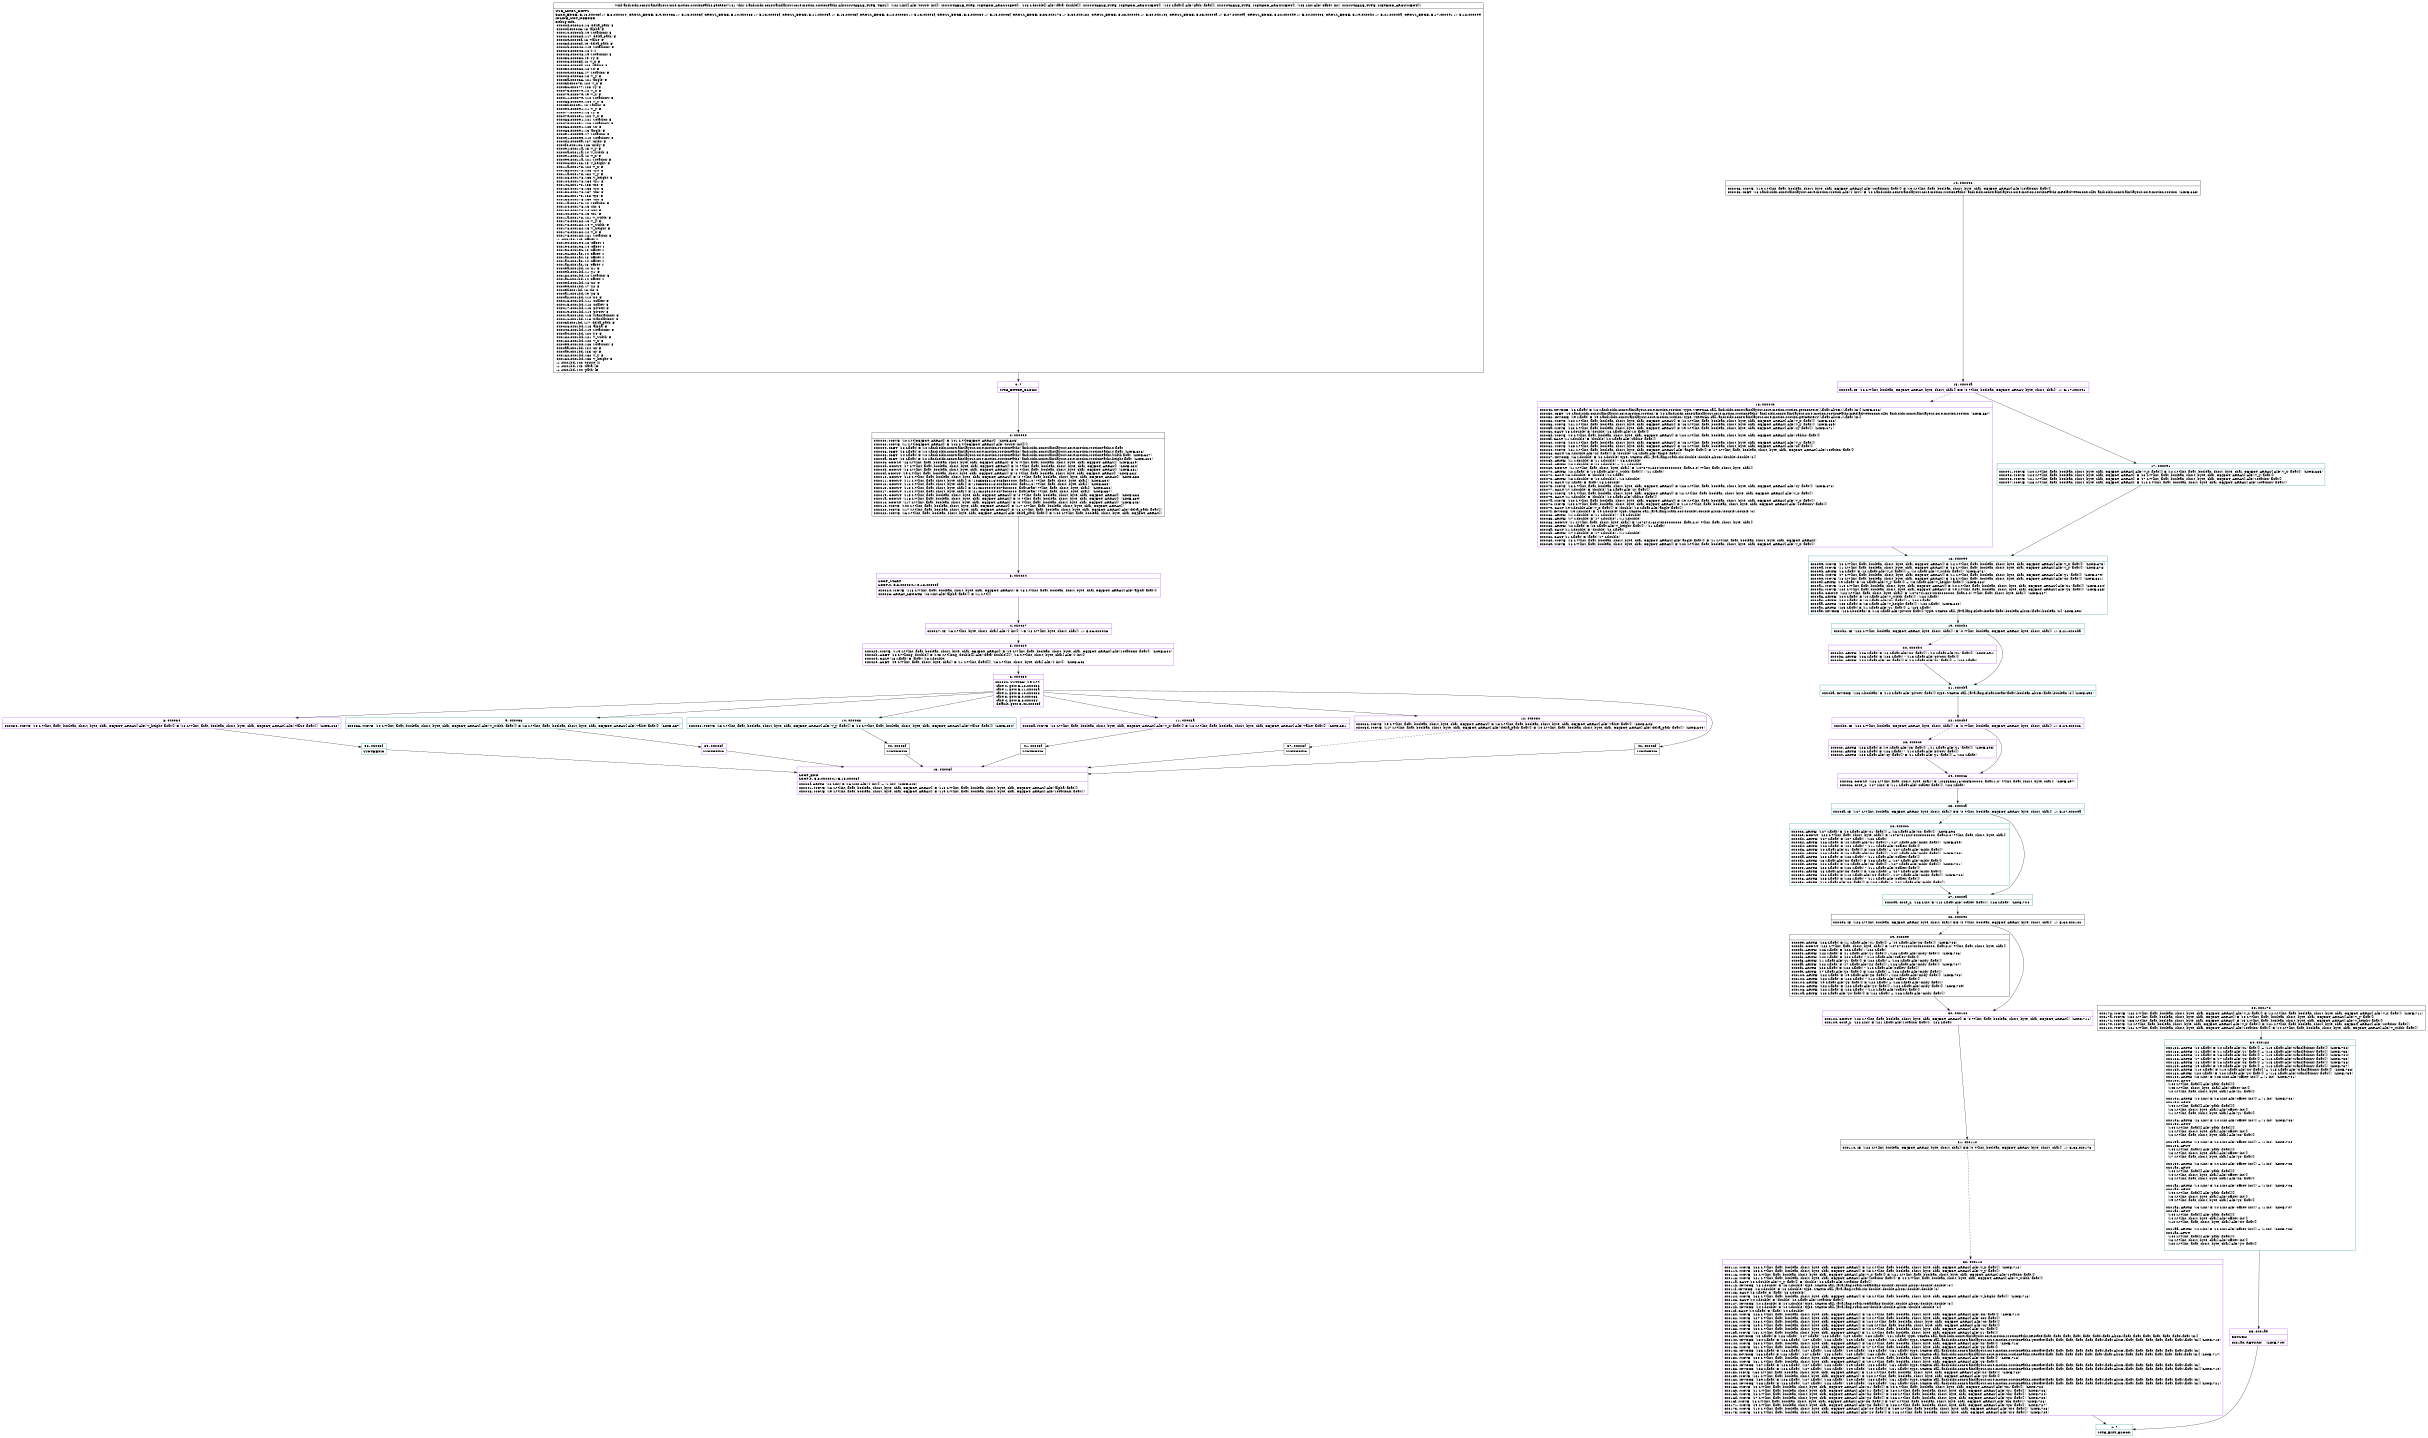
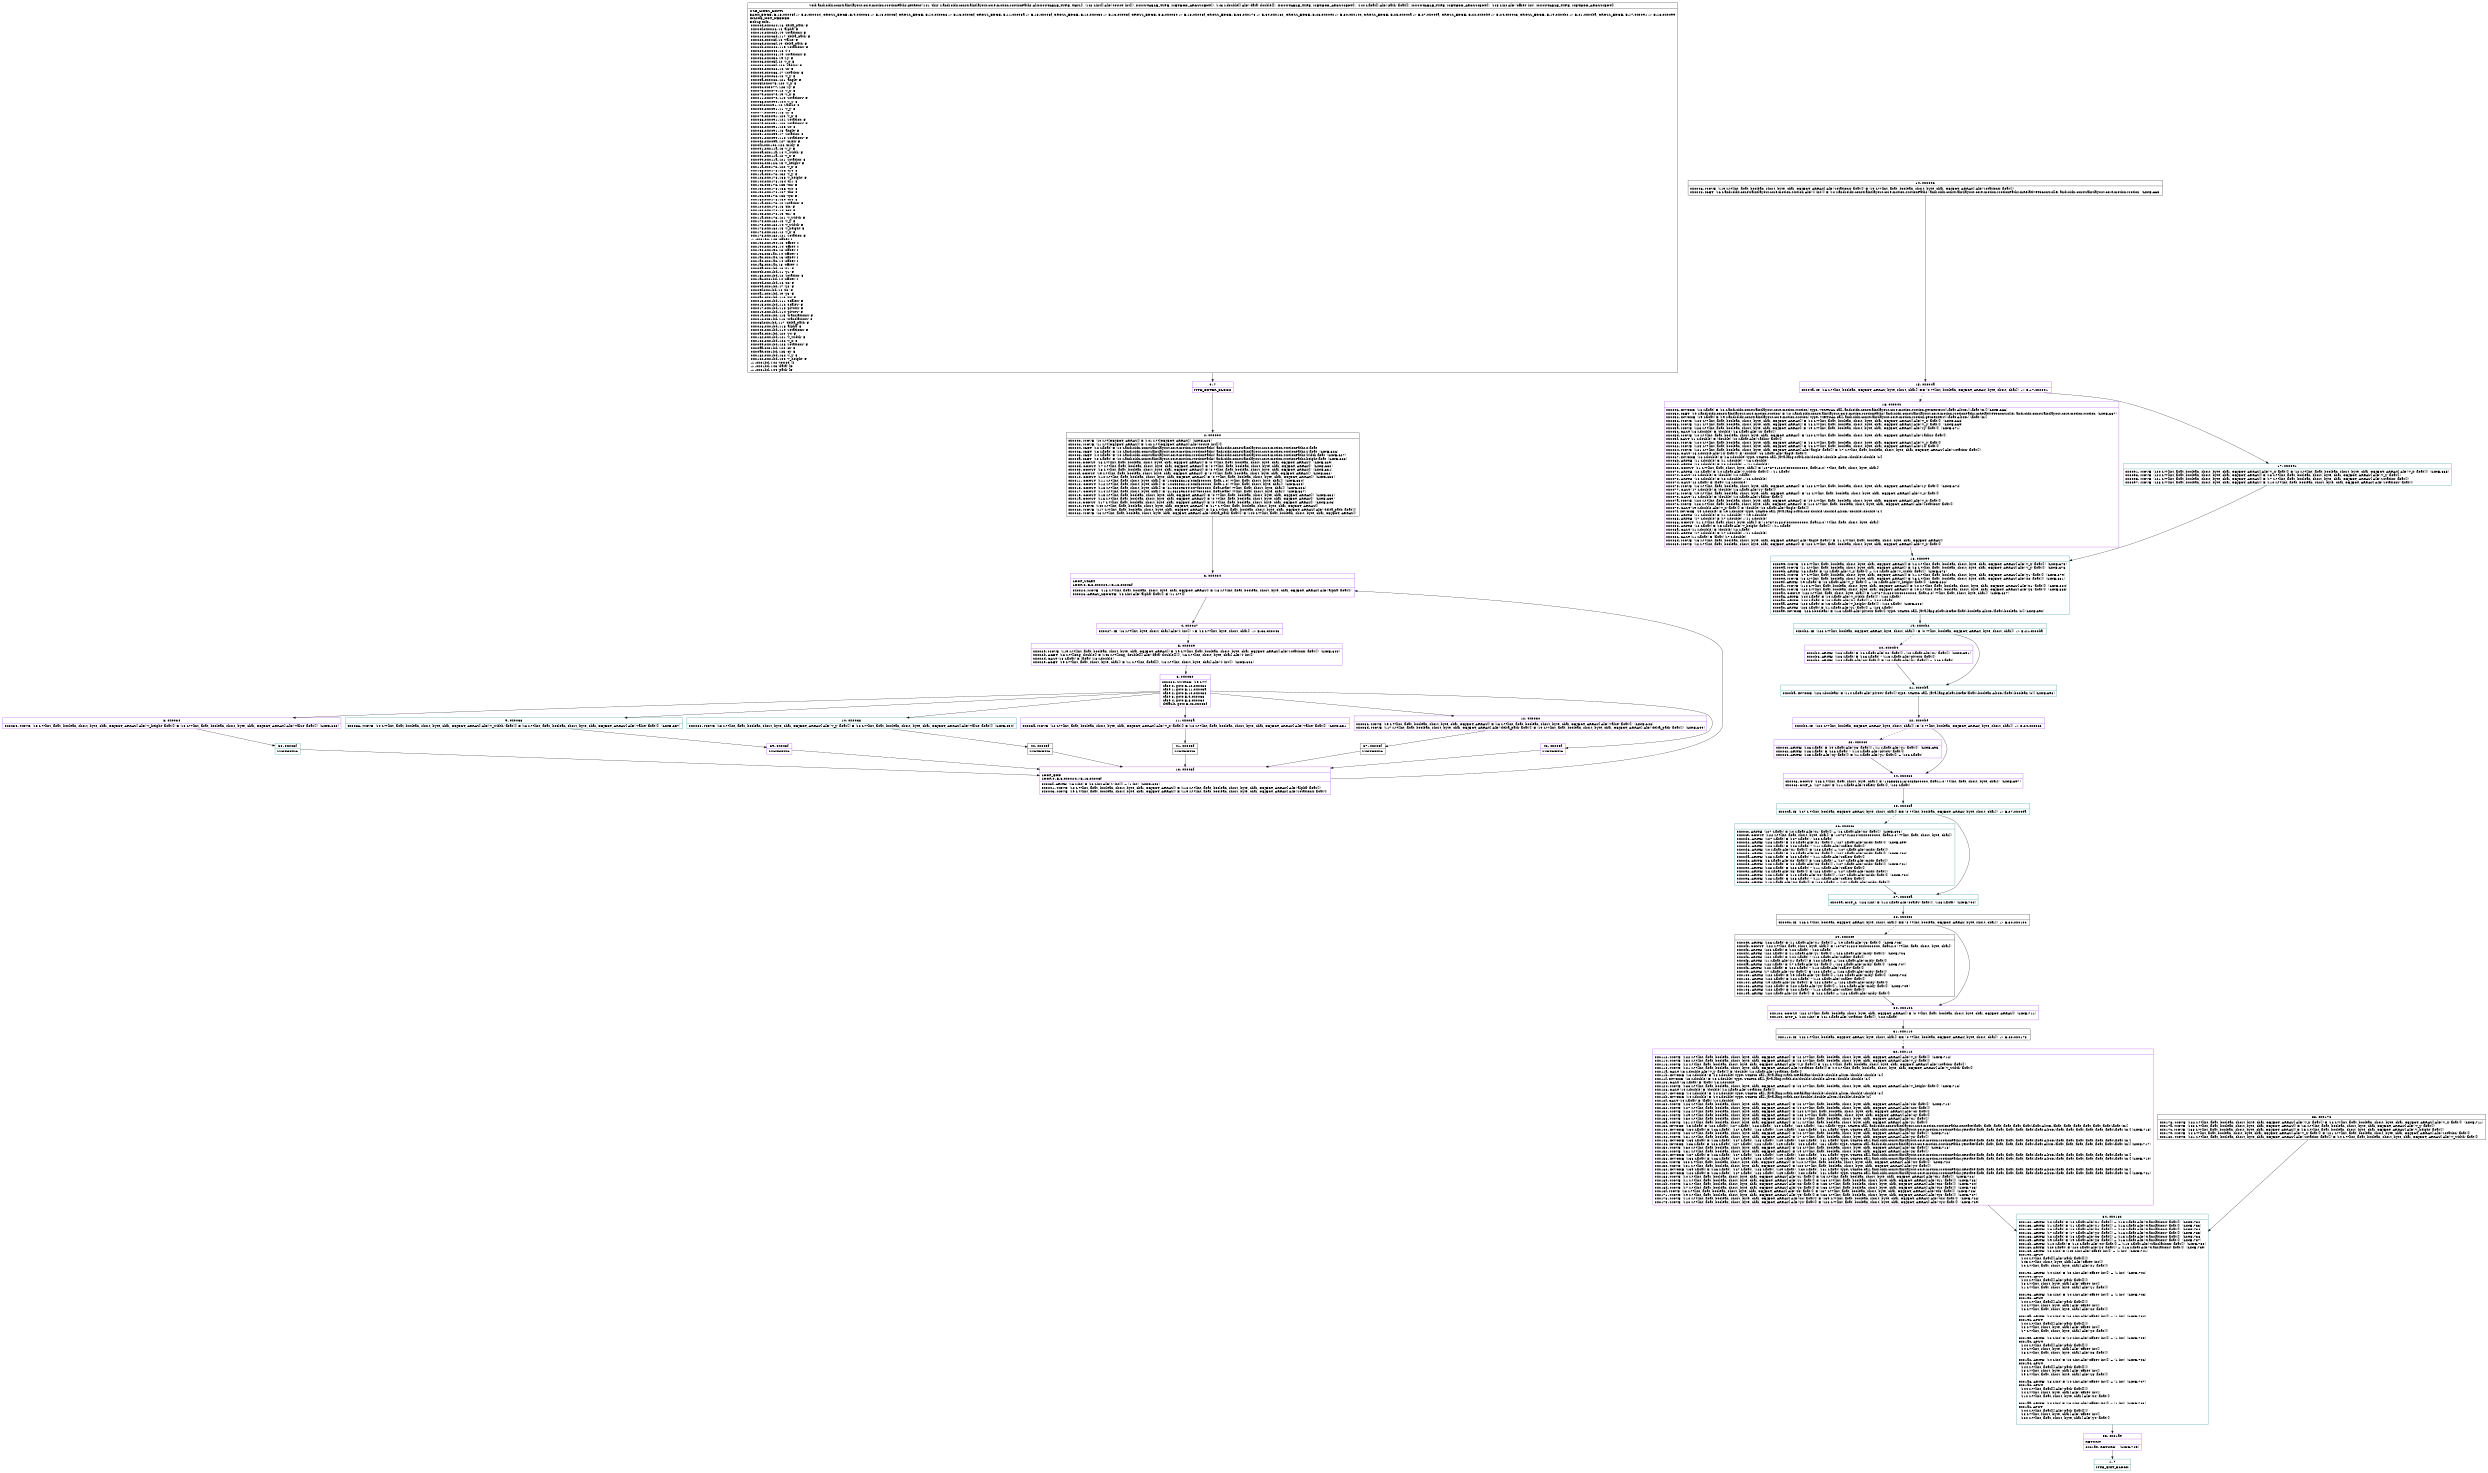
none -> (1723, 702)
(1388, 739) -> (1437, 738)
(1647, 749) -> (1553, 749)
(2098, 1419) -> (2001, 1217)
